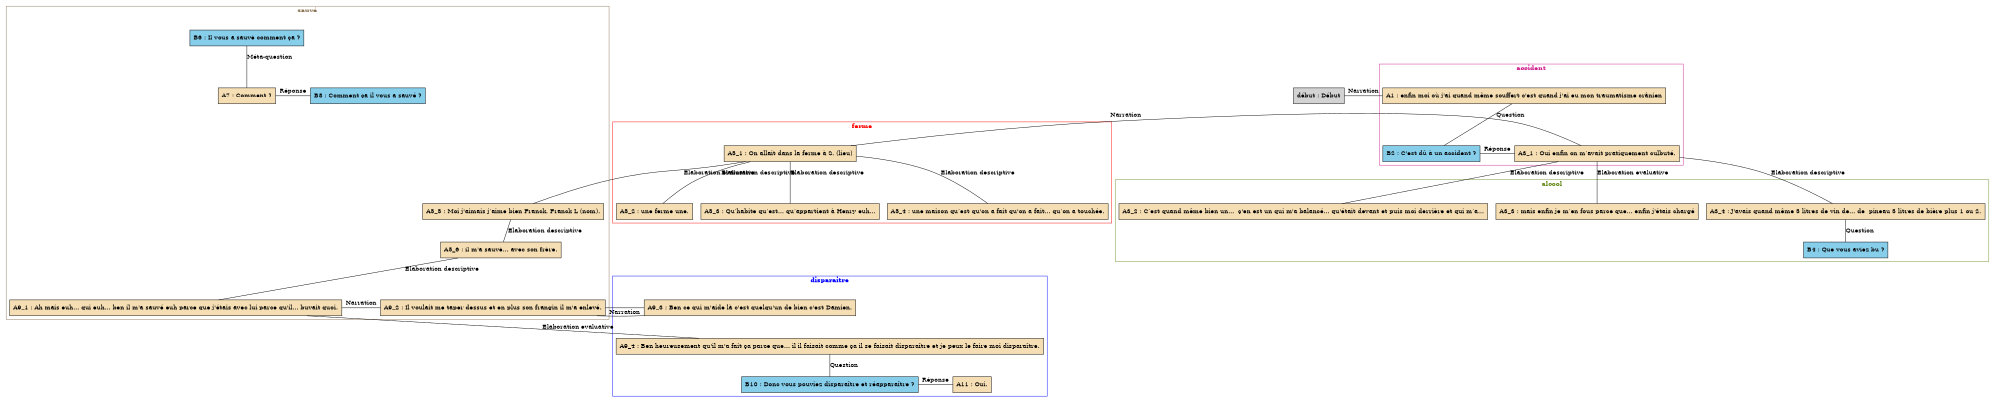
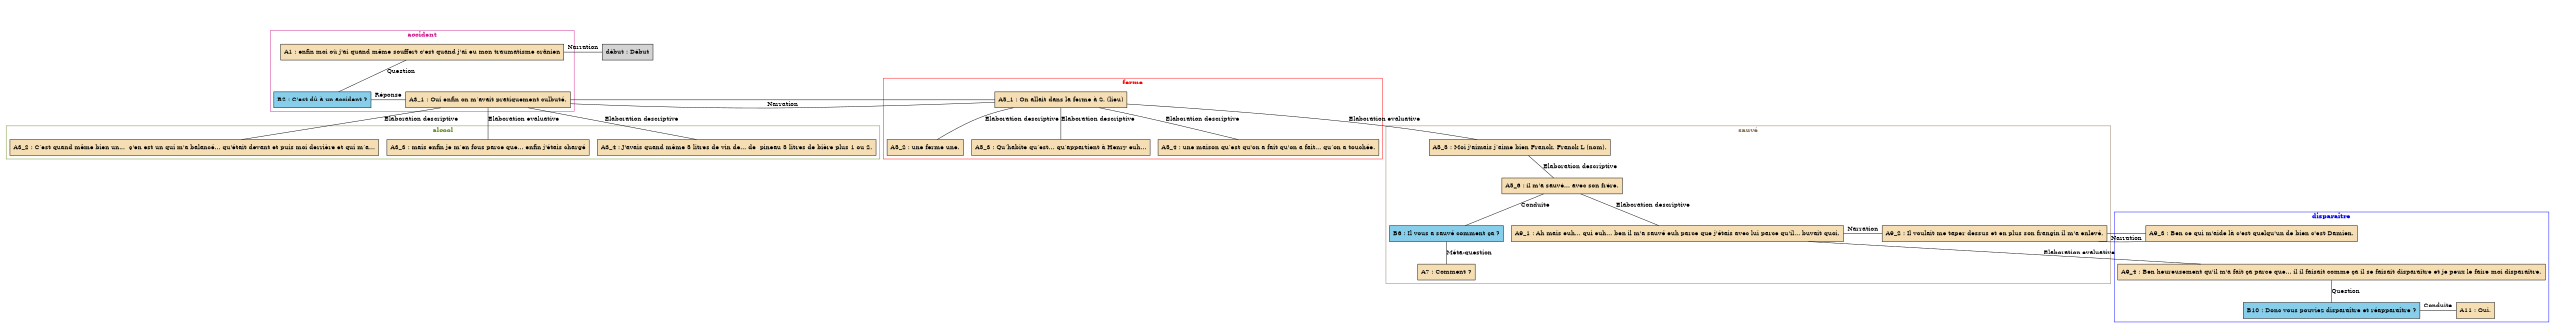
(368, 96) -> none
none -> (1504, 210)
(1846, 250) -> none
(936, 380) -> (2438, 306)
